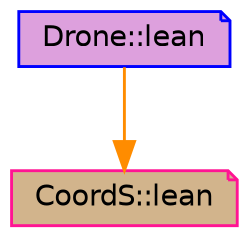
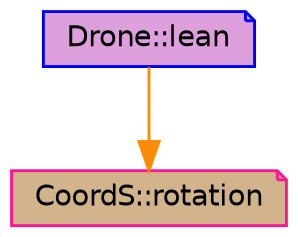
(124, 198) -> (149, 198)
